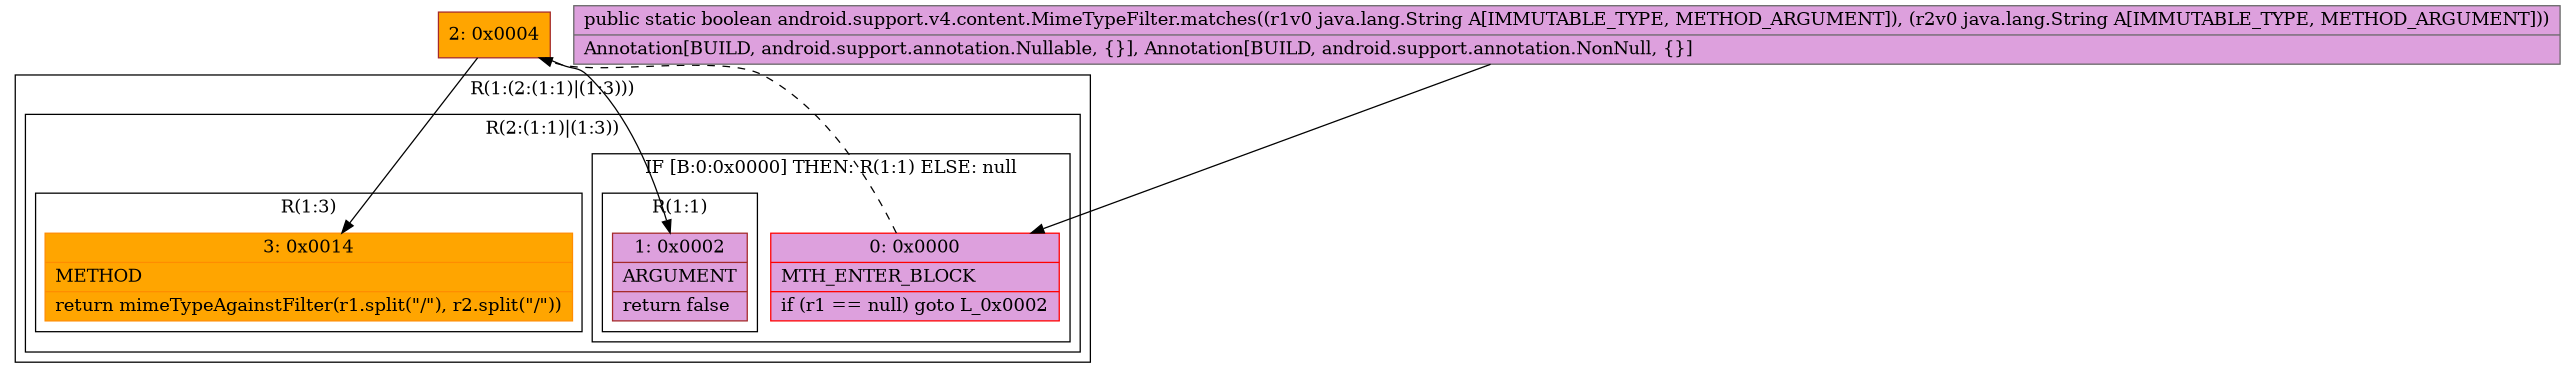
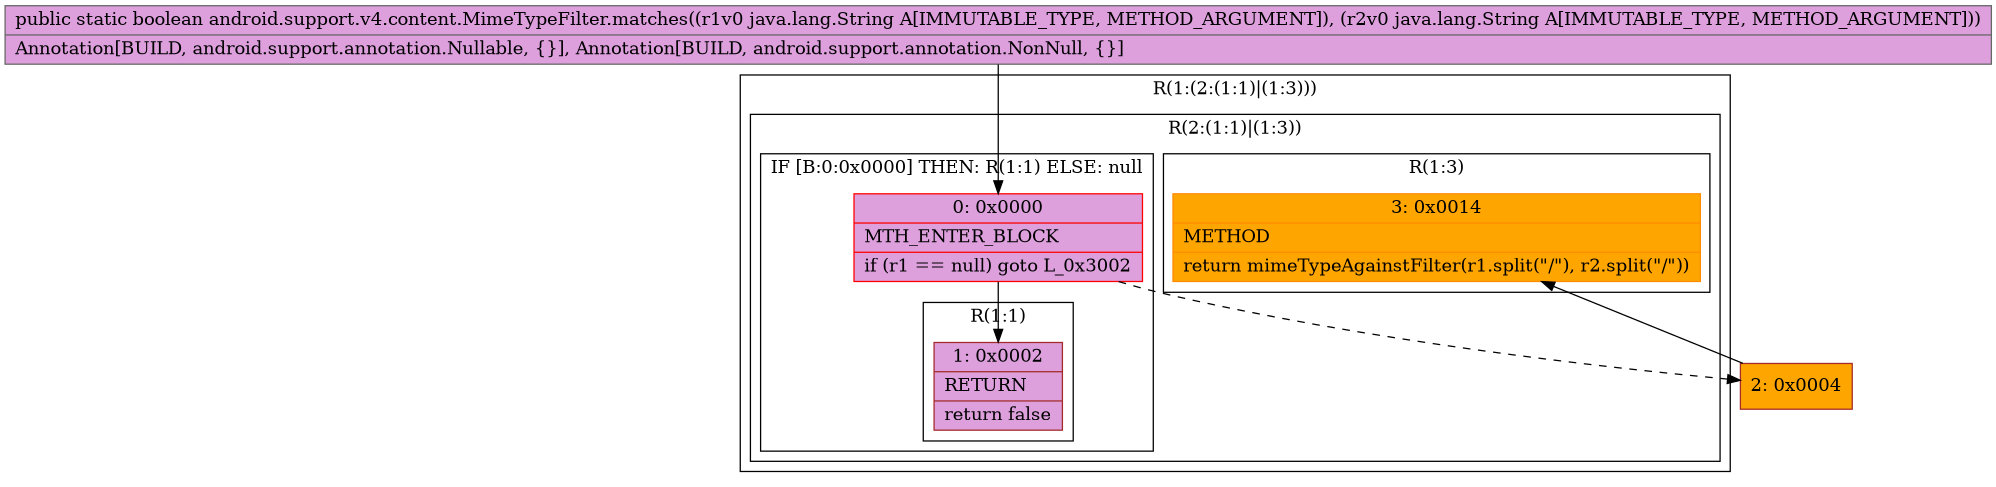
(625, 123) -> (998, 310)
(680, 276) -> (986, 386)
(915, 306) -> (998, 266)
